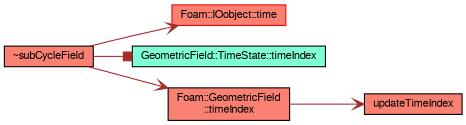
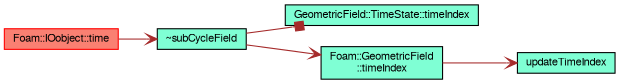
(129, 37) -> (132, 39)
(49, 56) -> (202, 39)
(229, 104) -> (382, 63)
(413, 104) -> (566, 63)
